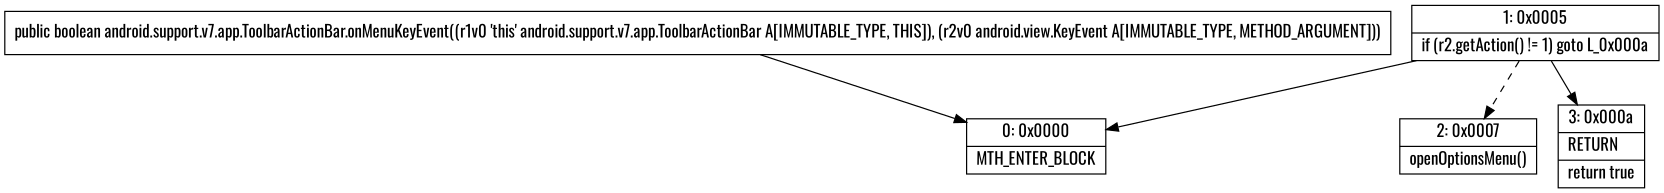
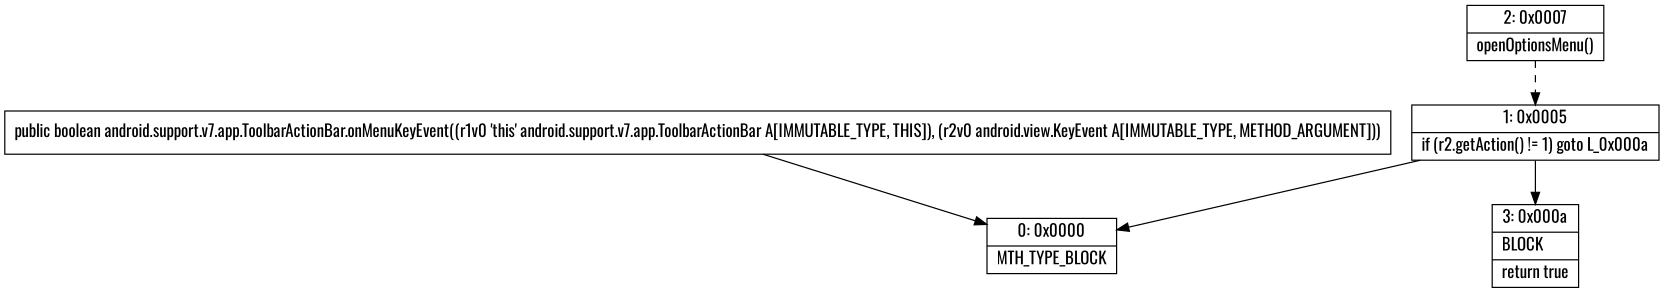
(1505, 85) -> (1535, 77)
(1594, 146) -> (1523, 245)
(1036, 160) -> (1052, 259)
